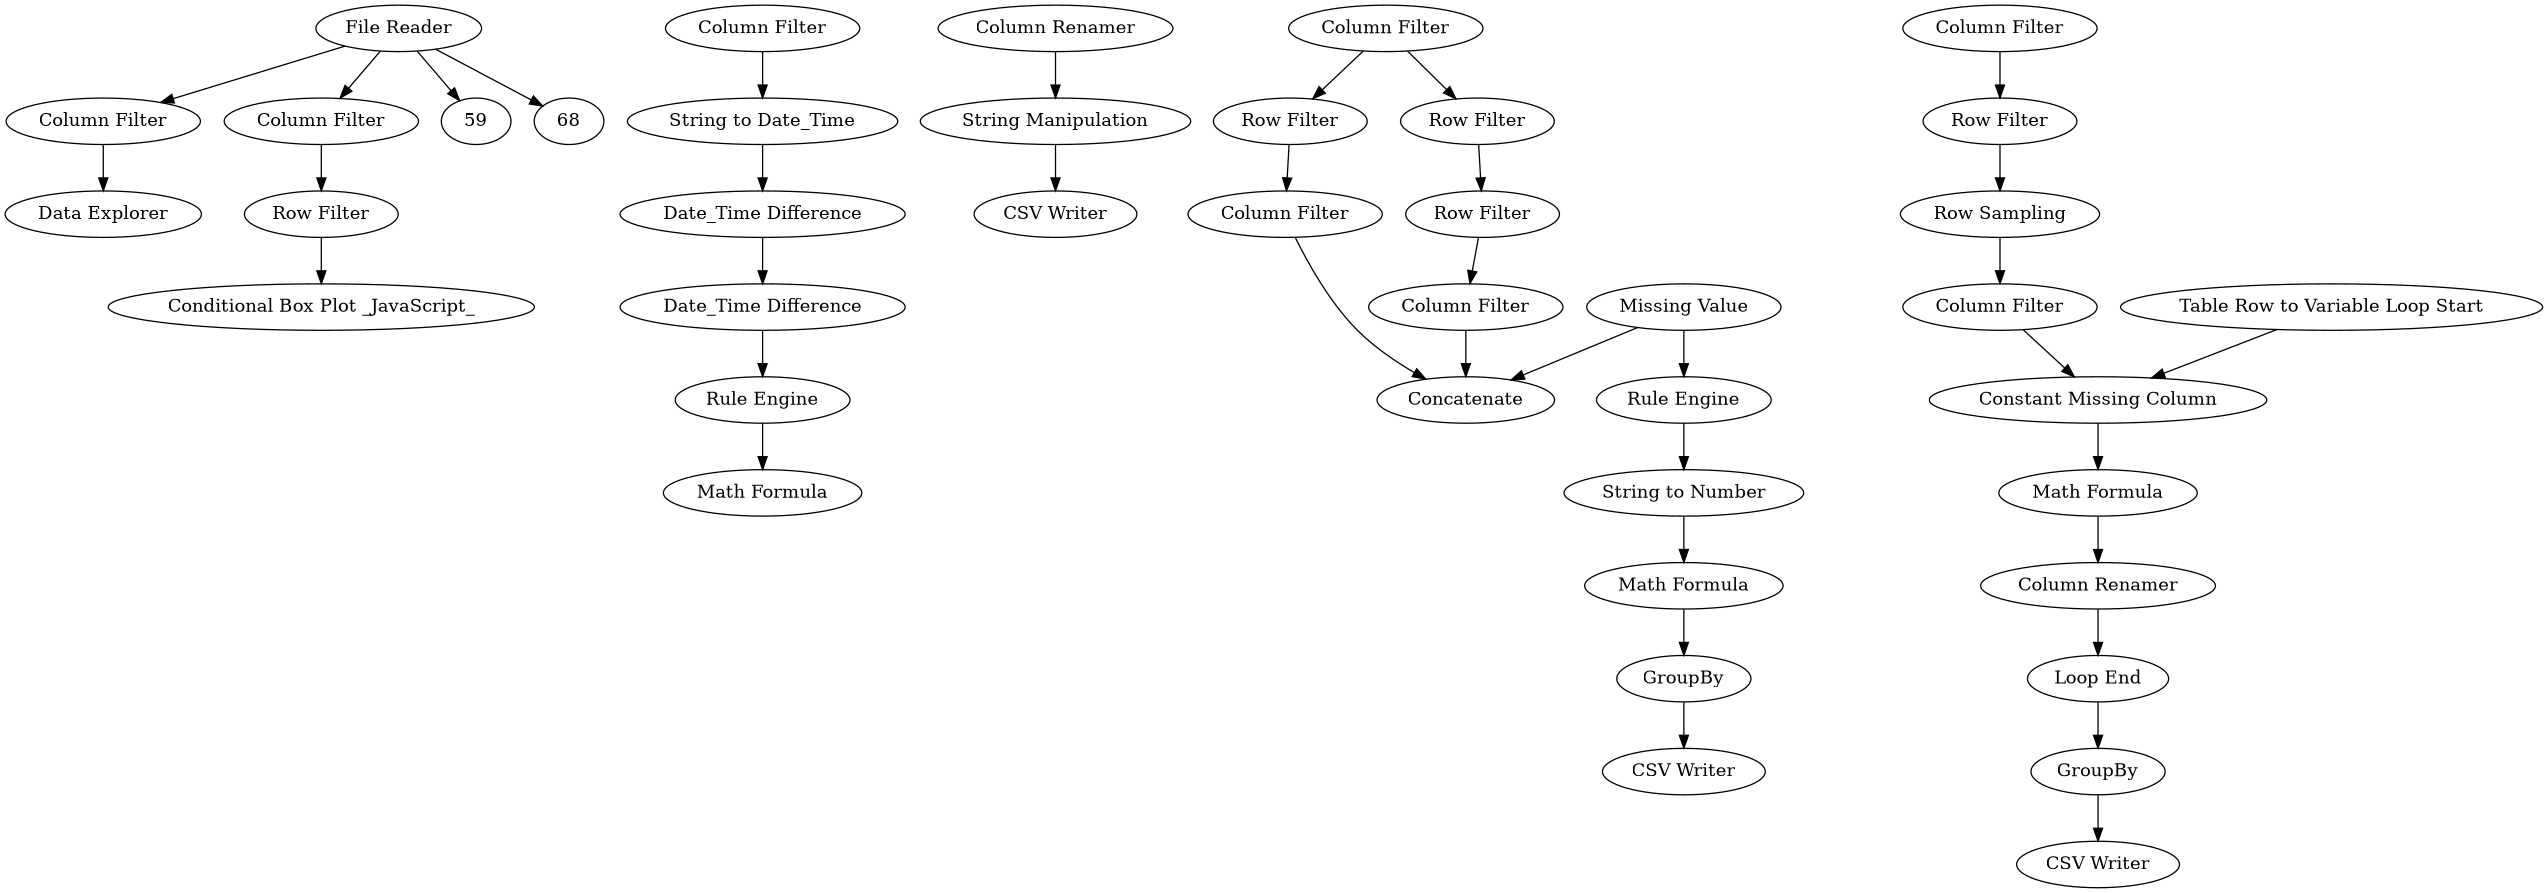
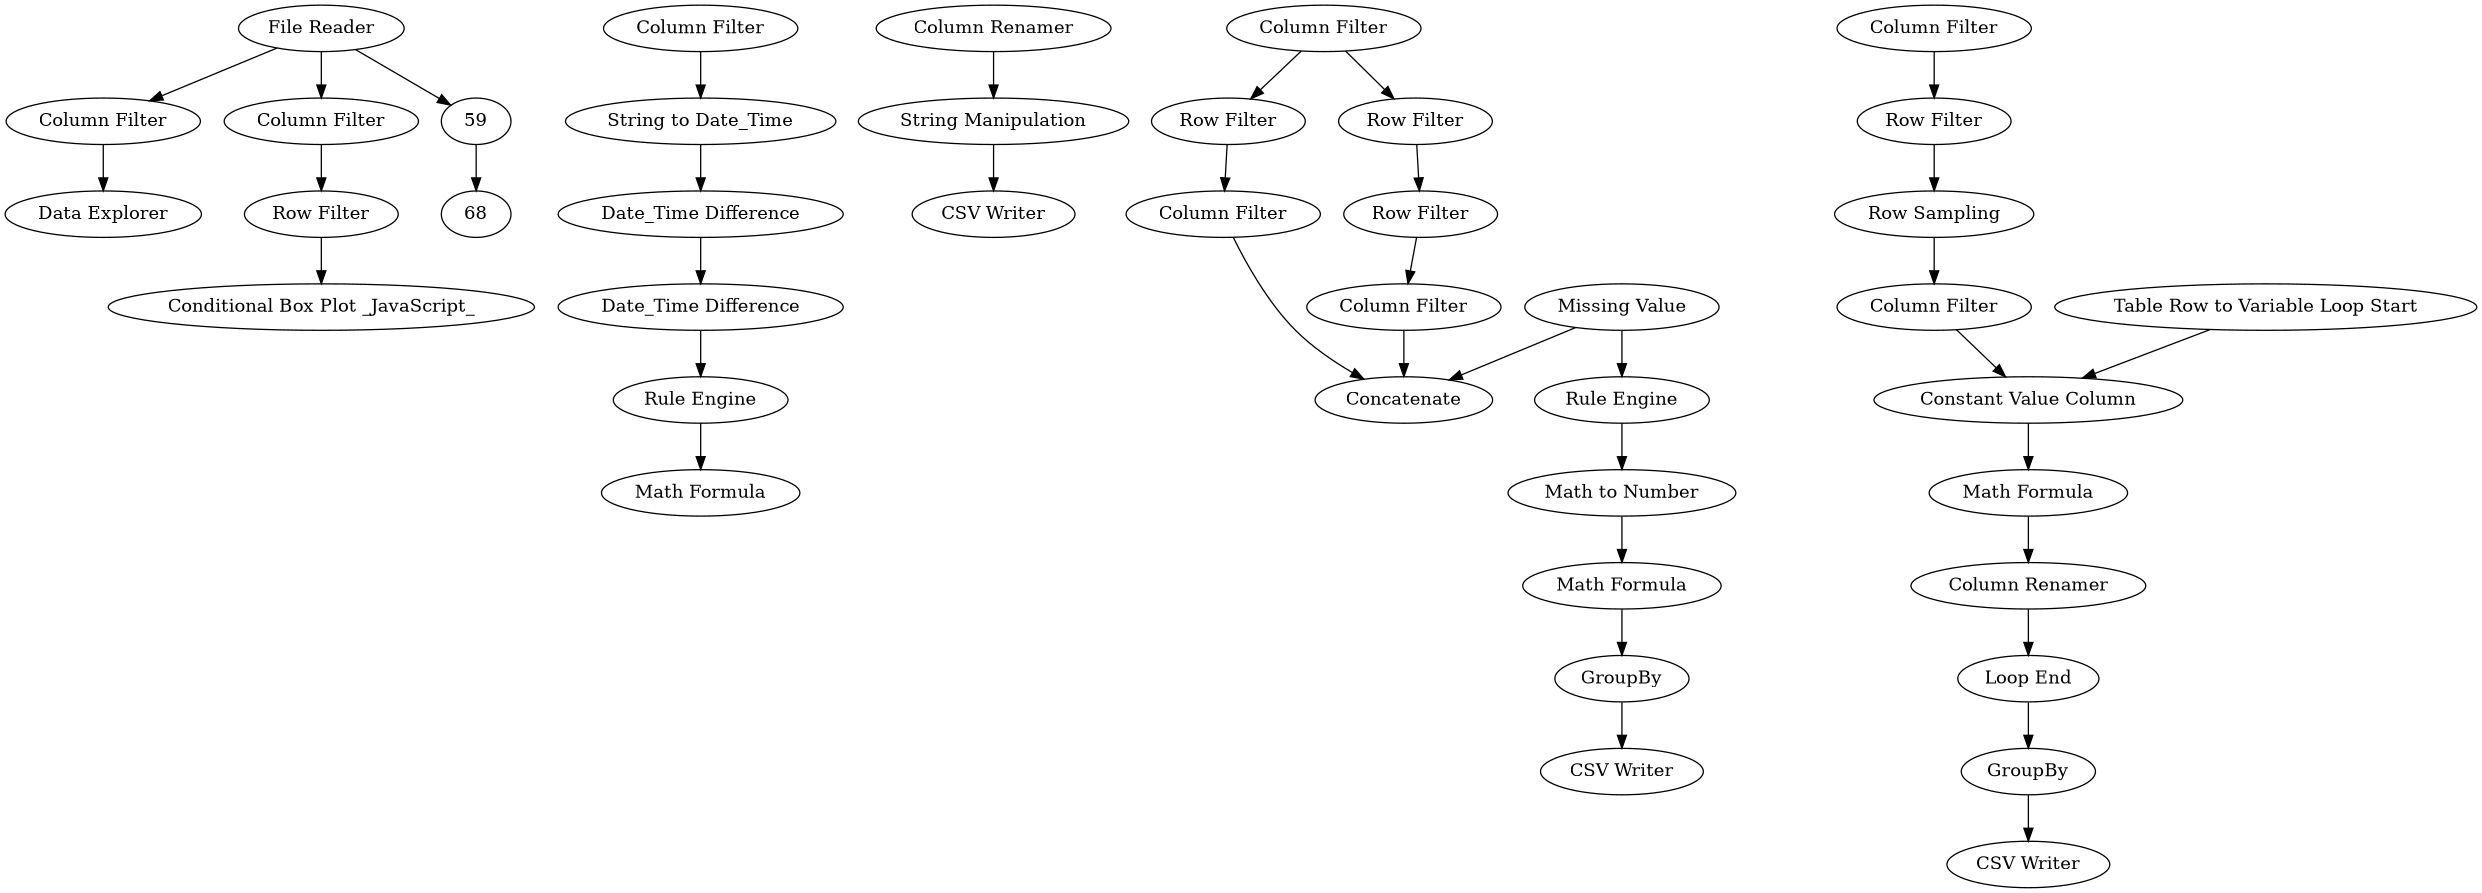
(483, 75) -> (476, 161)
(2098, 400) -> (2028, 400)
(1684, 493) -> (1622, 493)
